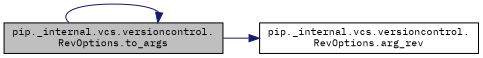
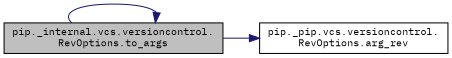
(369, 38) -> (354, 38)
